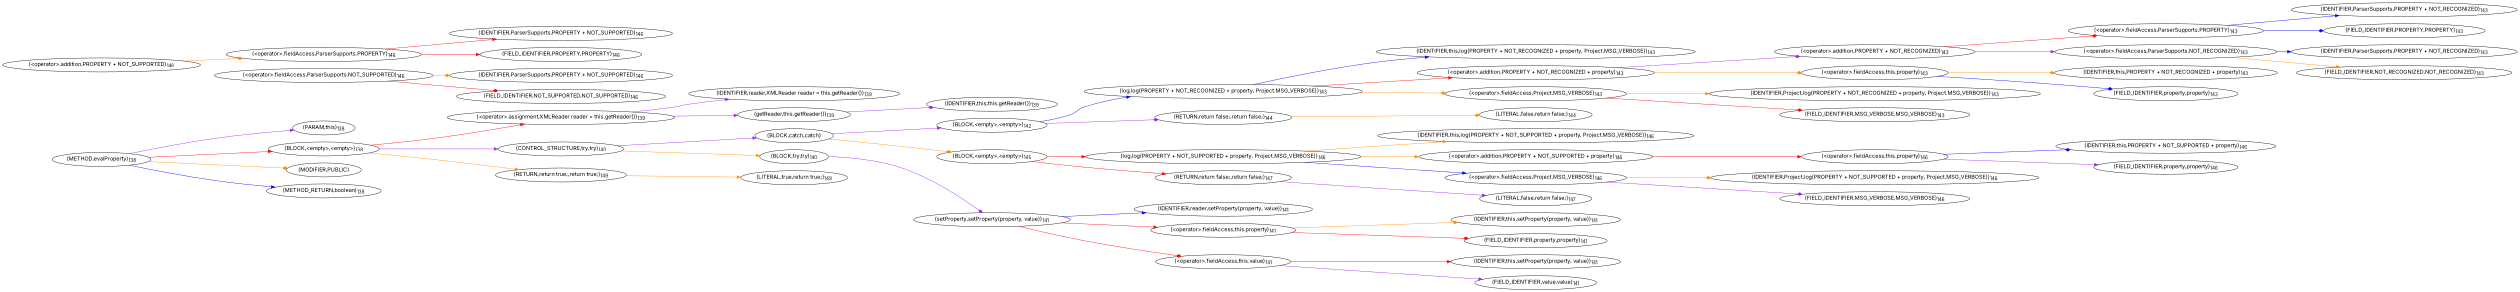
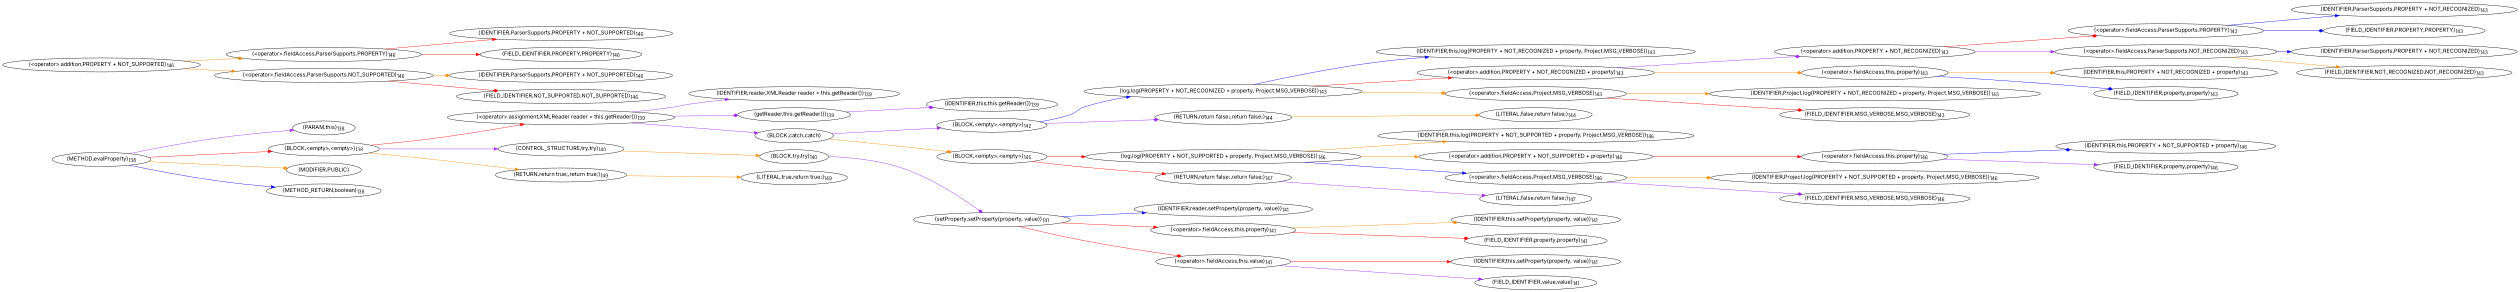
none -> (208, 70)
(703, 116) -> (703, 116)
(685, 142) -> (693, 128)
